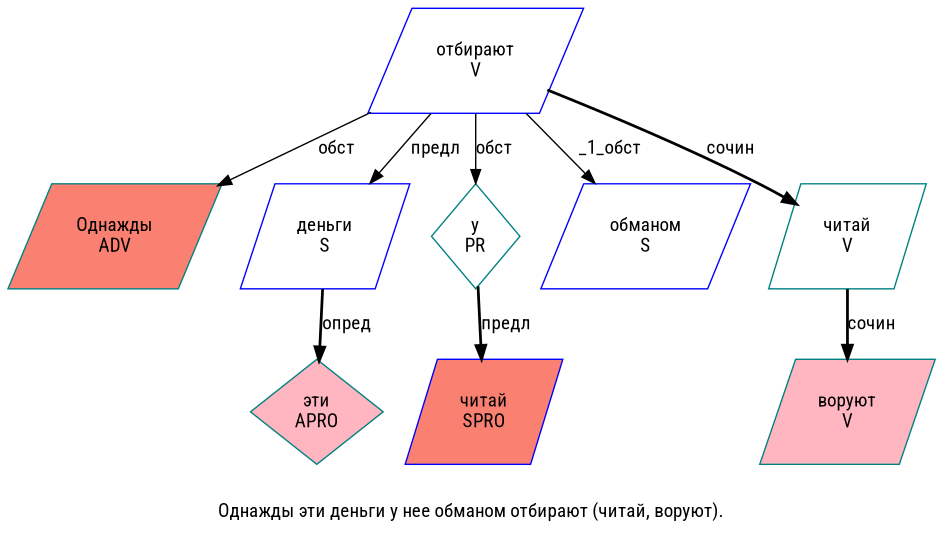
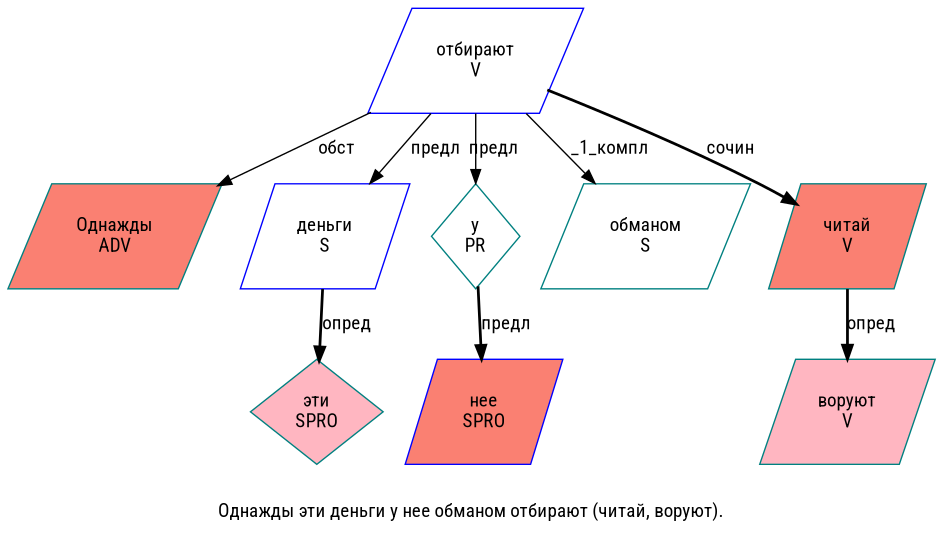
(494, 149) -> (494, 149)
(610, 149) -> (610, 149)
(646, 236) -> (646, 236)
(847, 236) -> (847, 236)
(872, 324) -> (872, 324)
(317, 412) -> (317, 412)
(484, 412) -> (484, 412)
